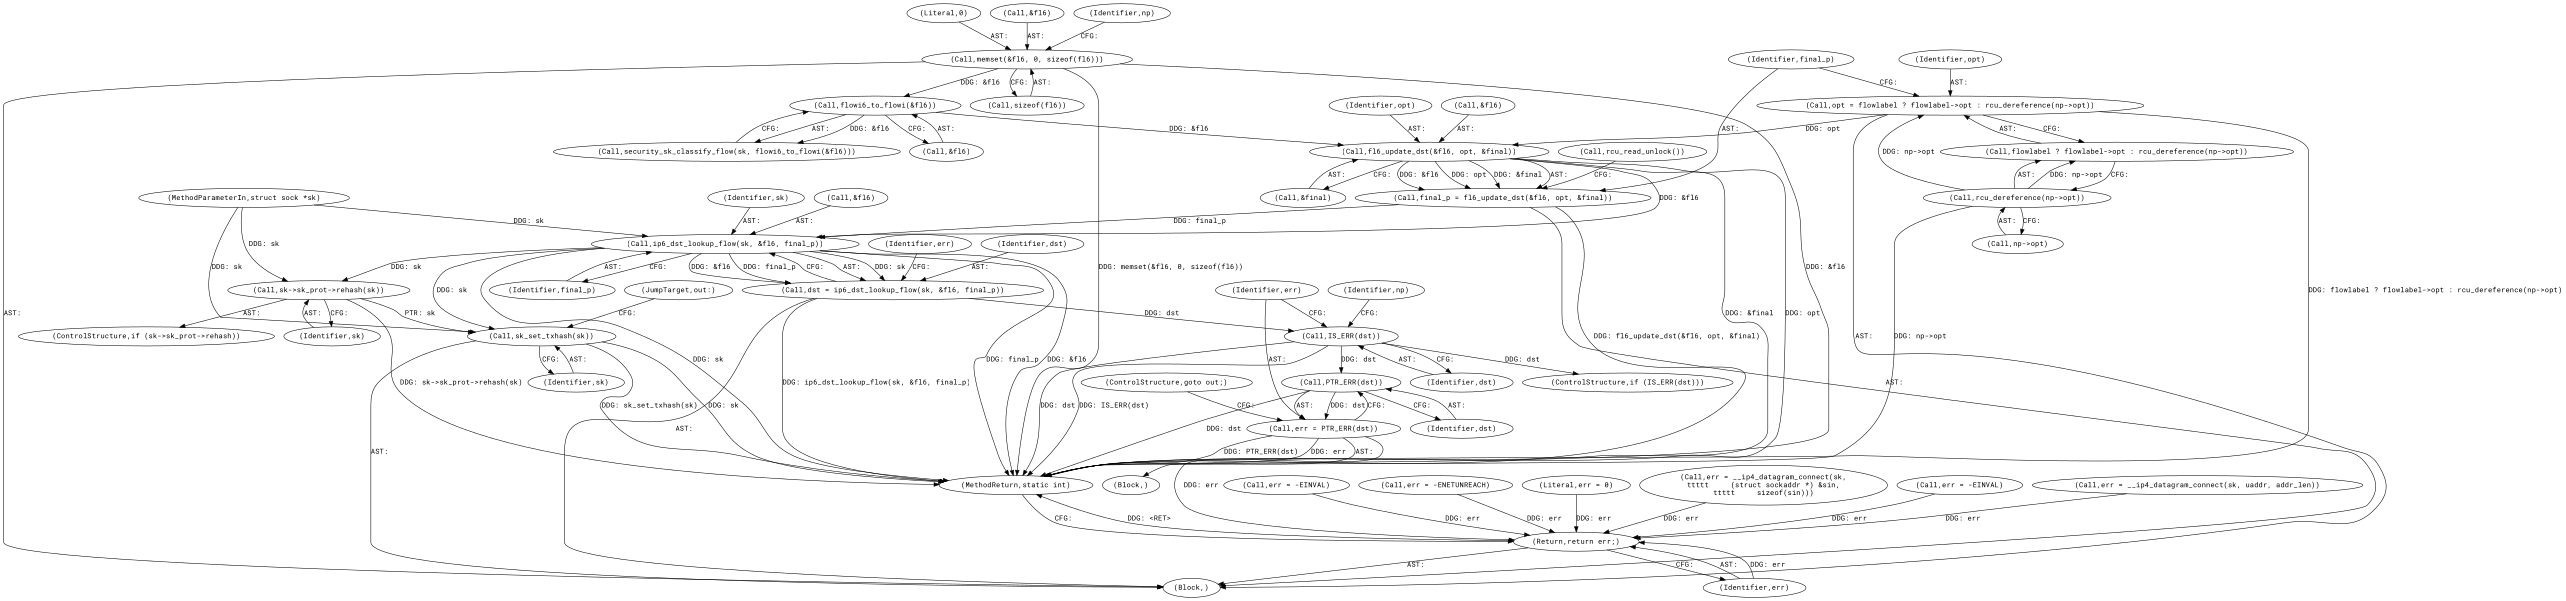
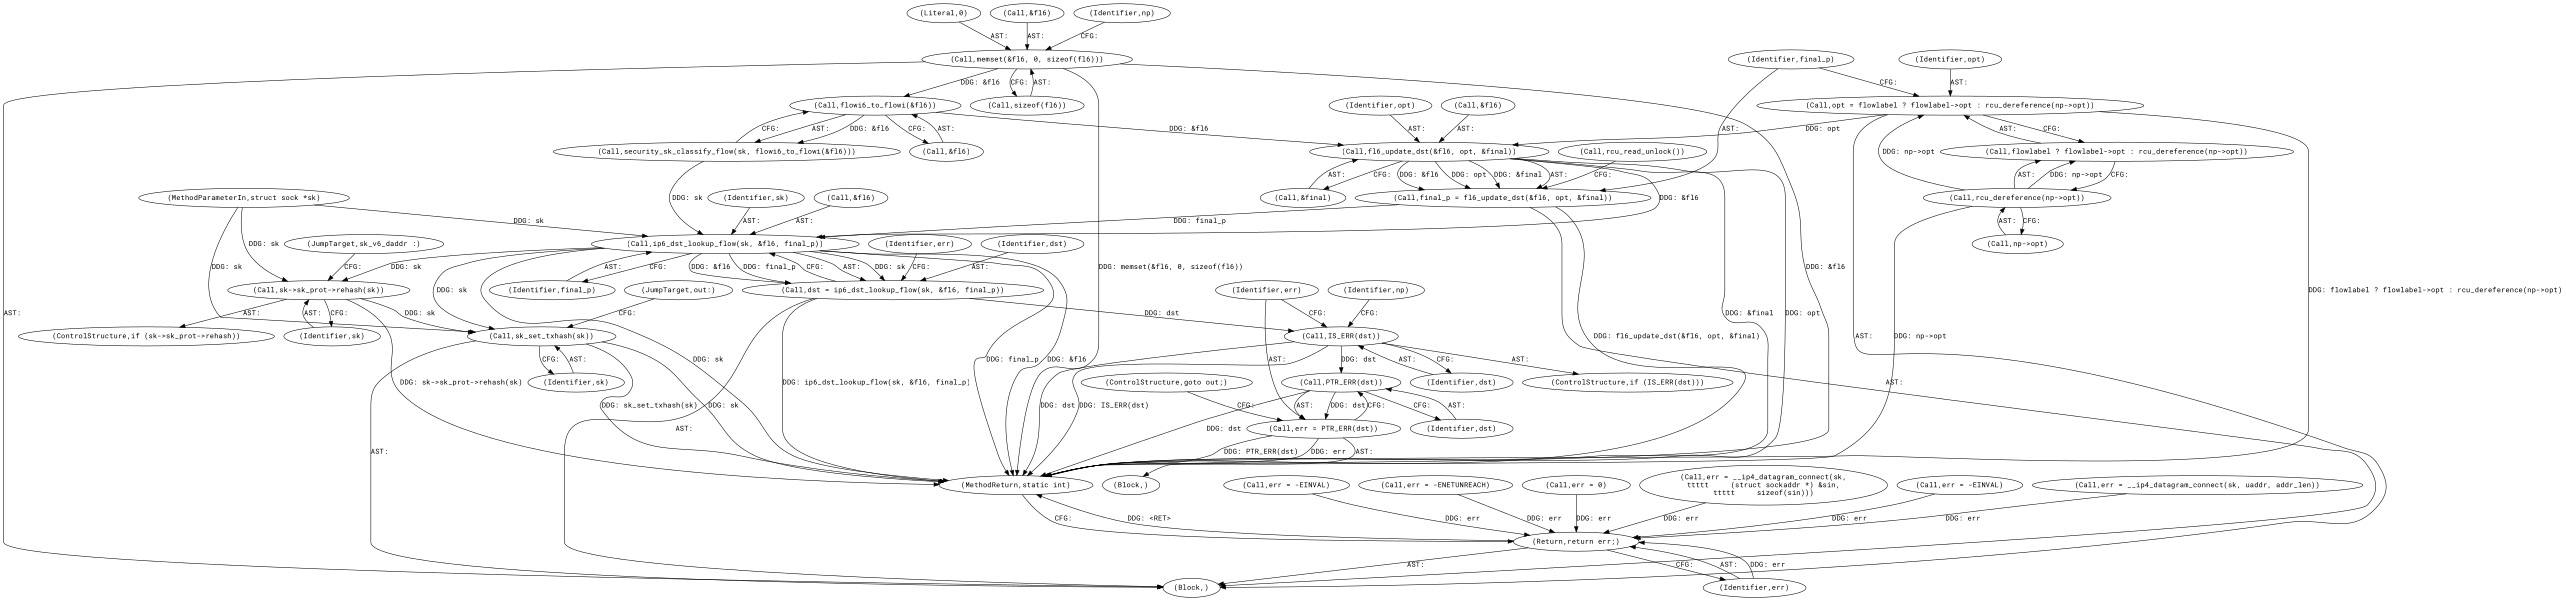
none -> (670, 195)
none -> (364, 244)
(420, 313) -> (420, 313)
(1523, 359) -> (1523, 359)
(1576, 485) -> (1576, 485)
(1210, 516) -> none
